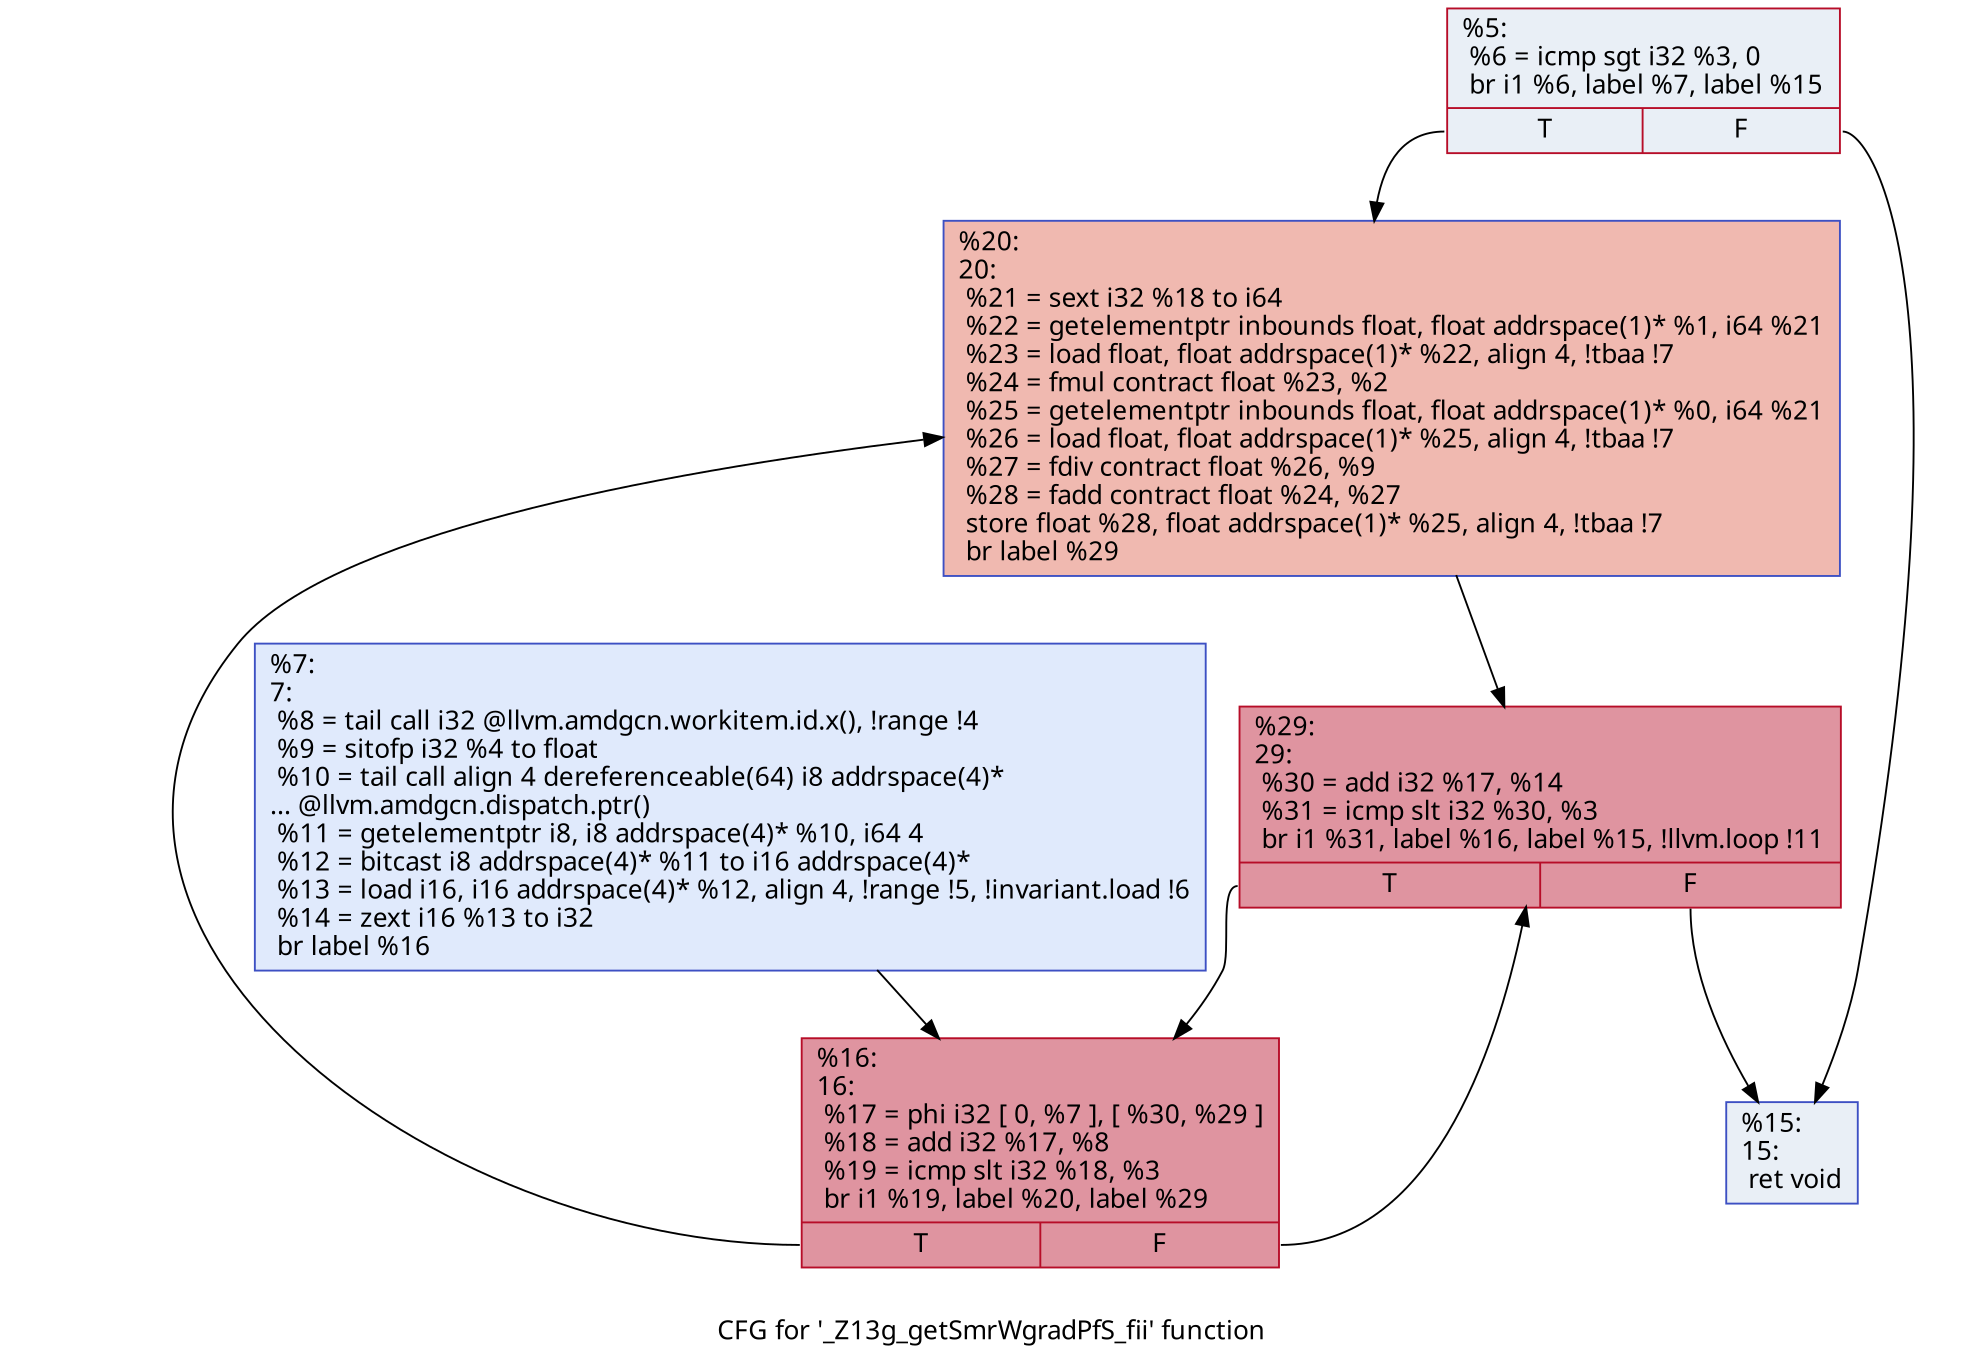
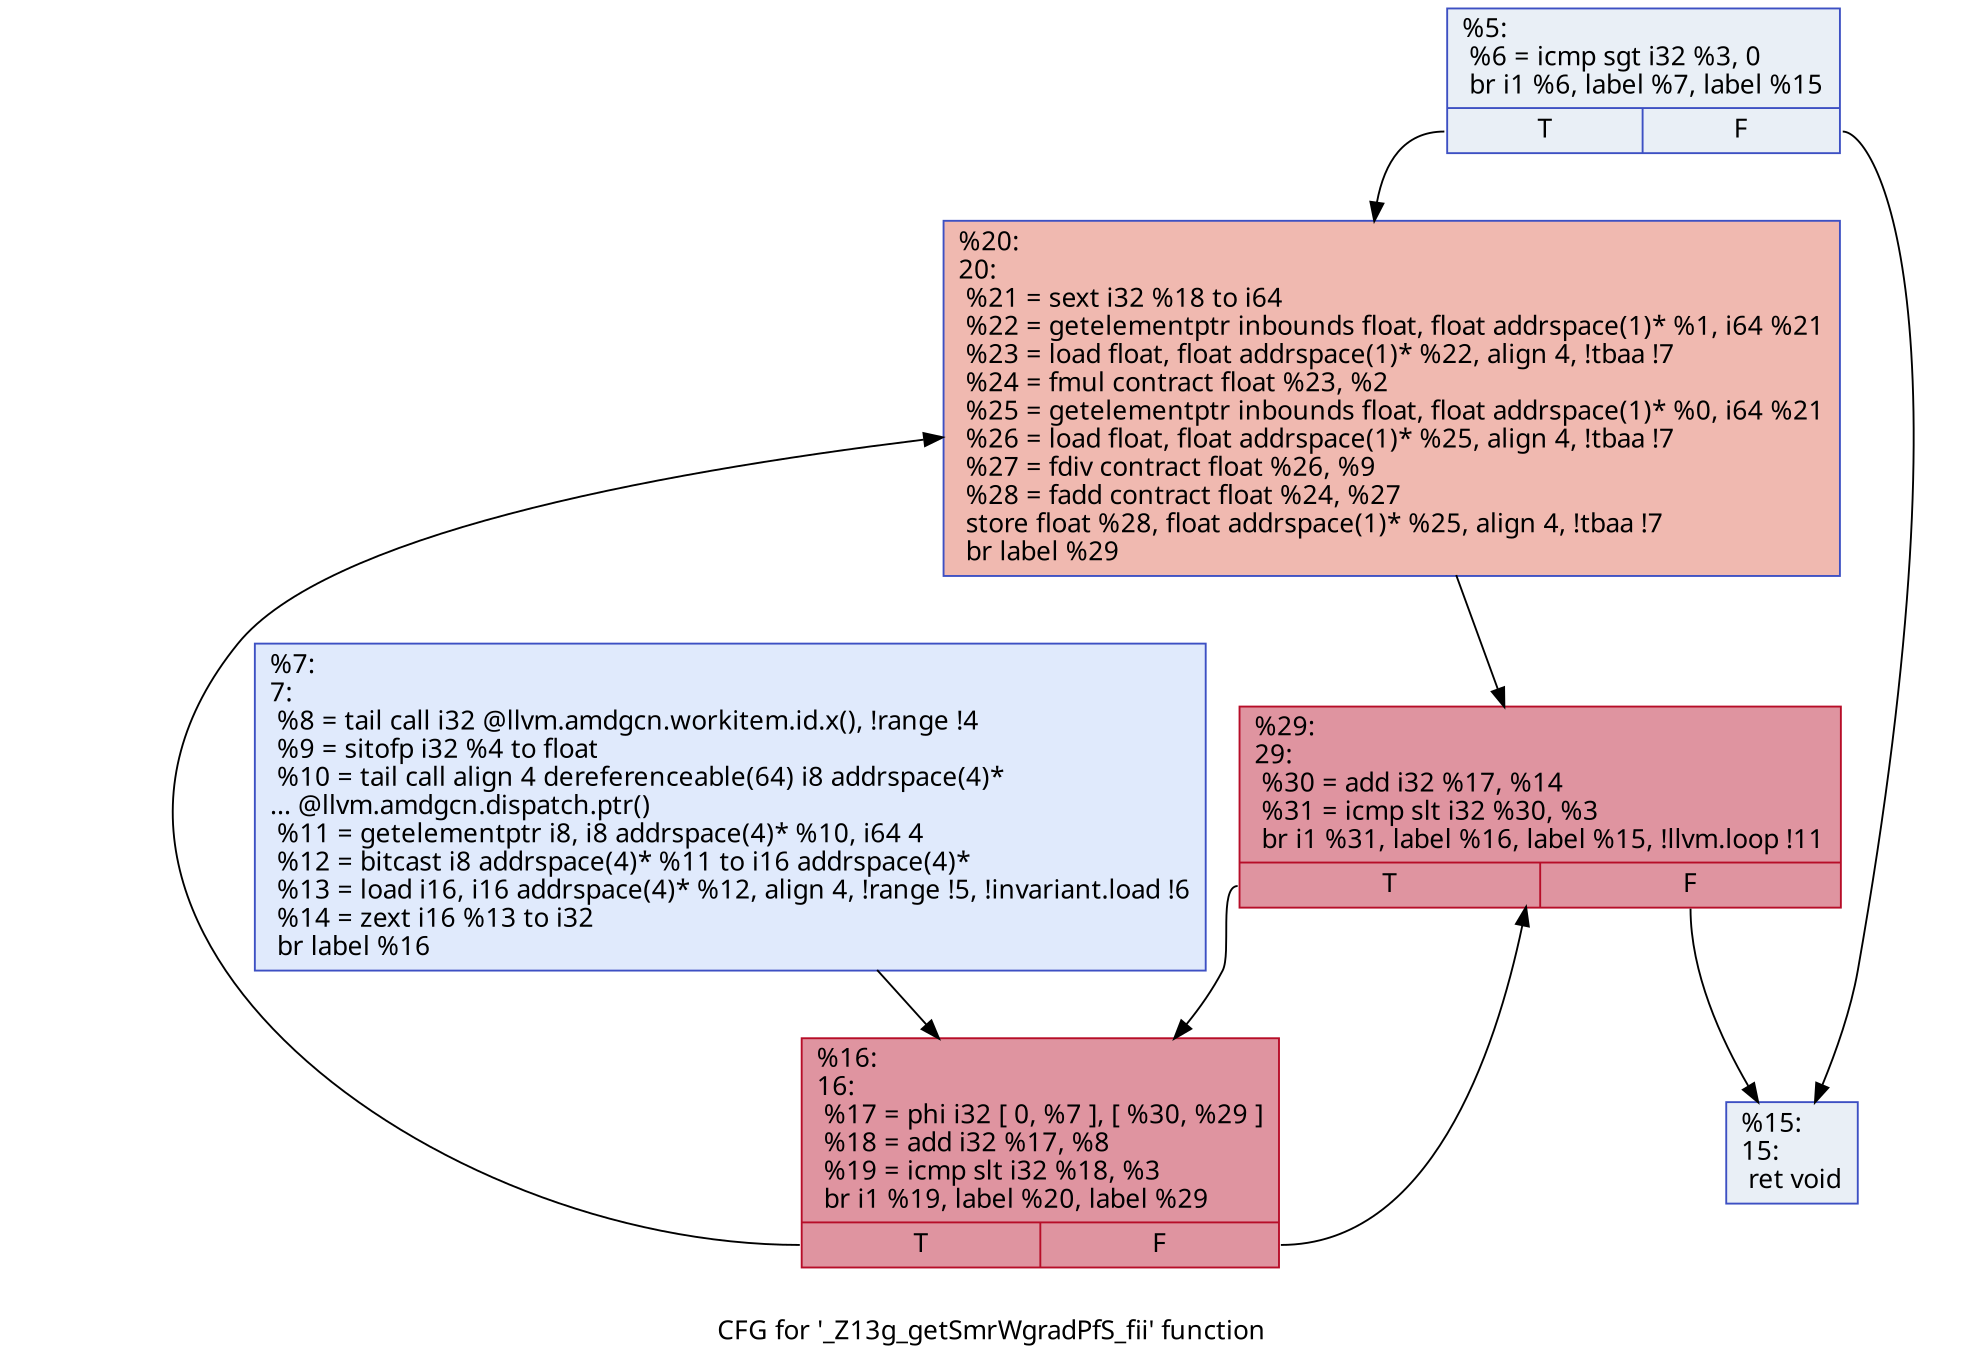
(1644, 81) -> (1644, 81)
